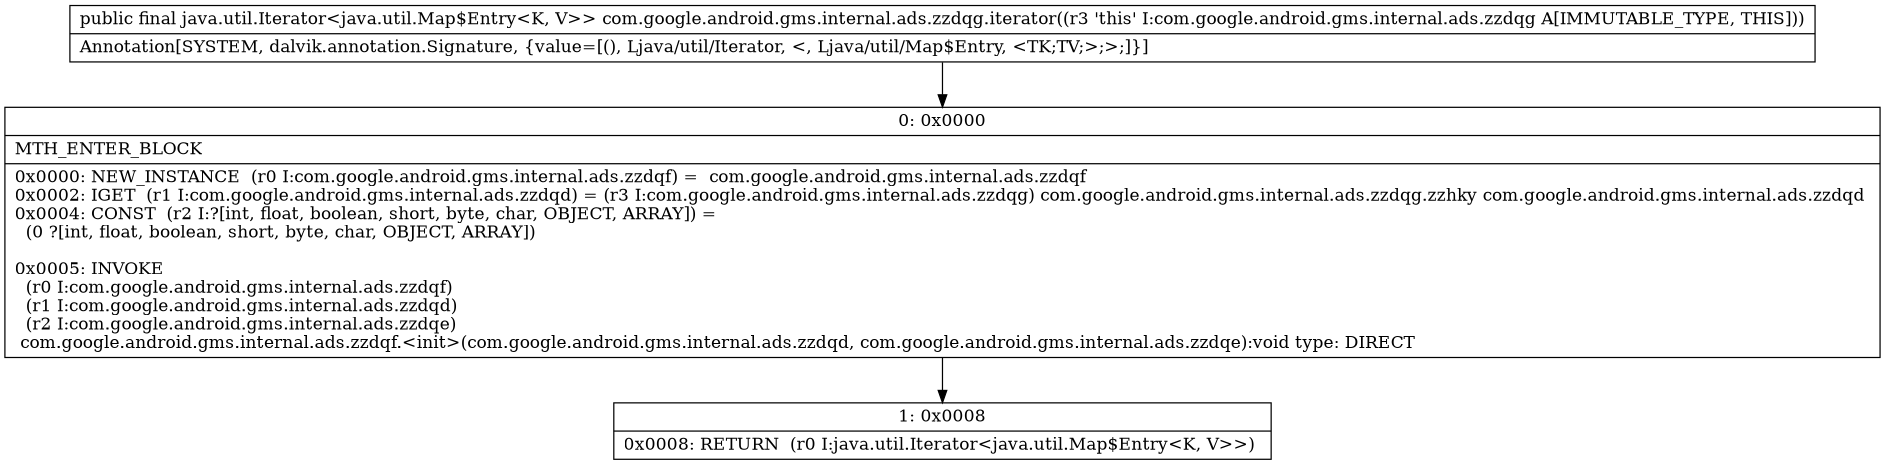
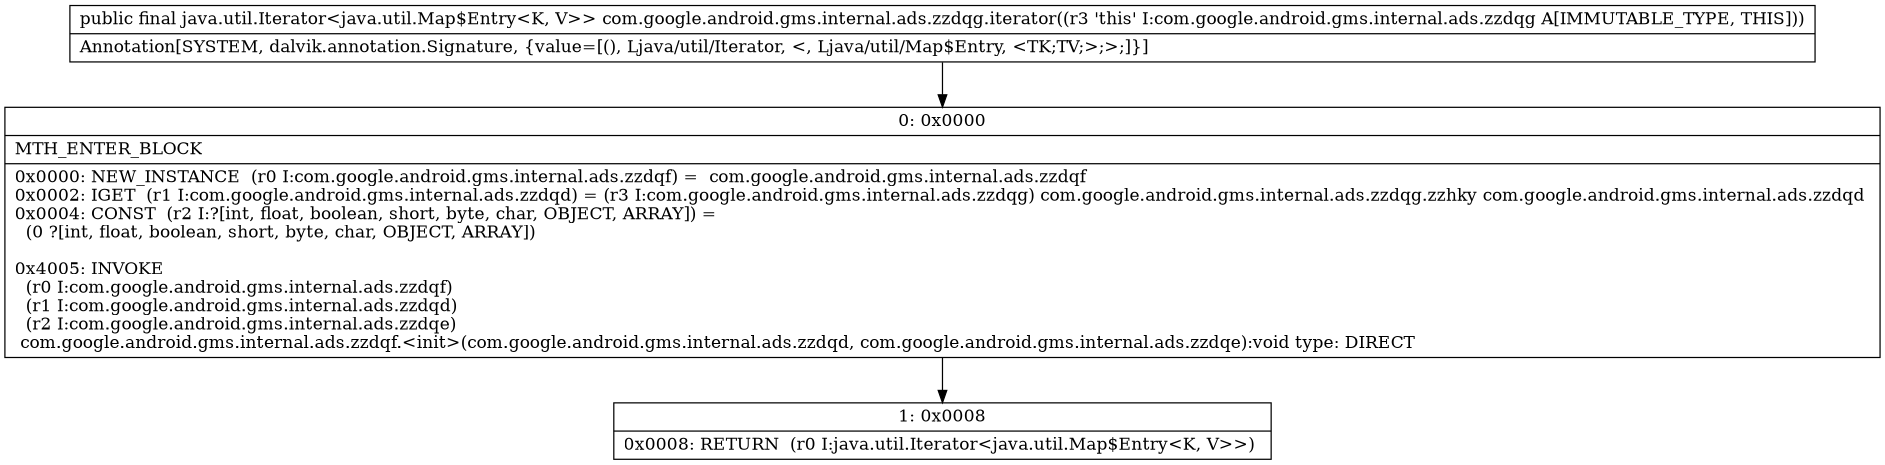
(95, 269) -> (95, 269)
